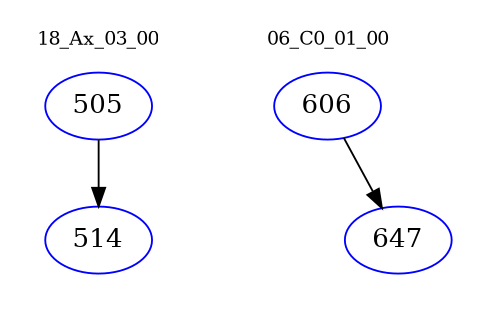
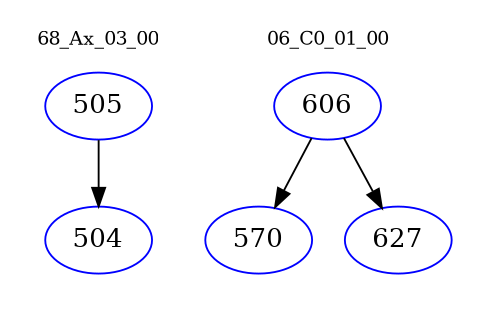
(99, 40) -> (99, 40)
(99, 240) -> (99, 240)
none -> (259, 240)
(398, 240) -> (398, 240)
